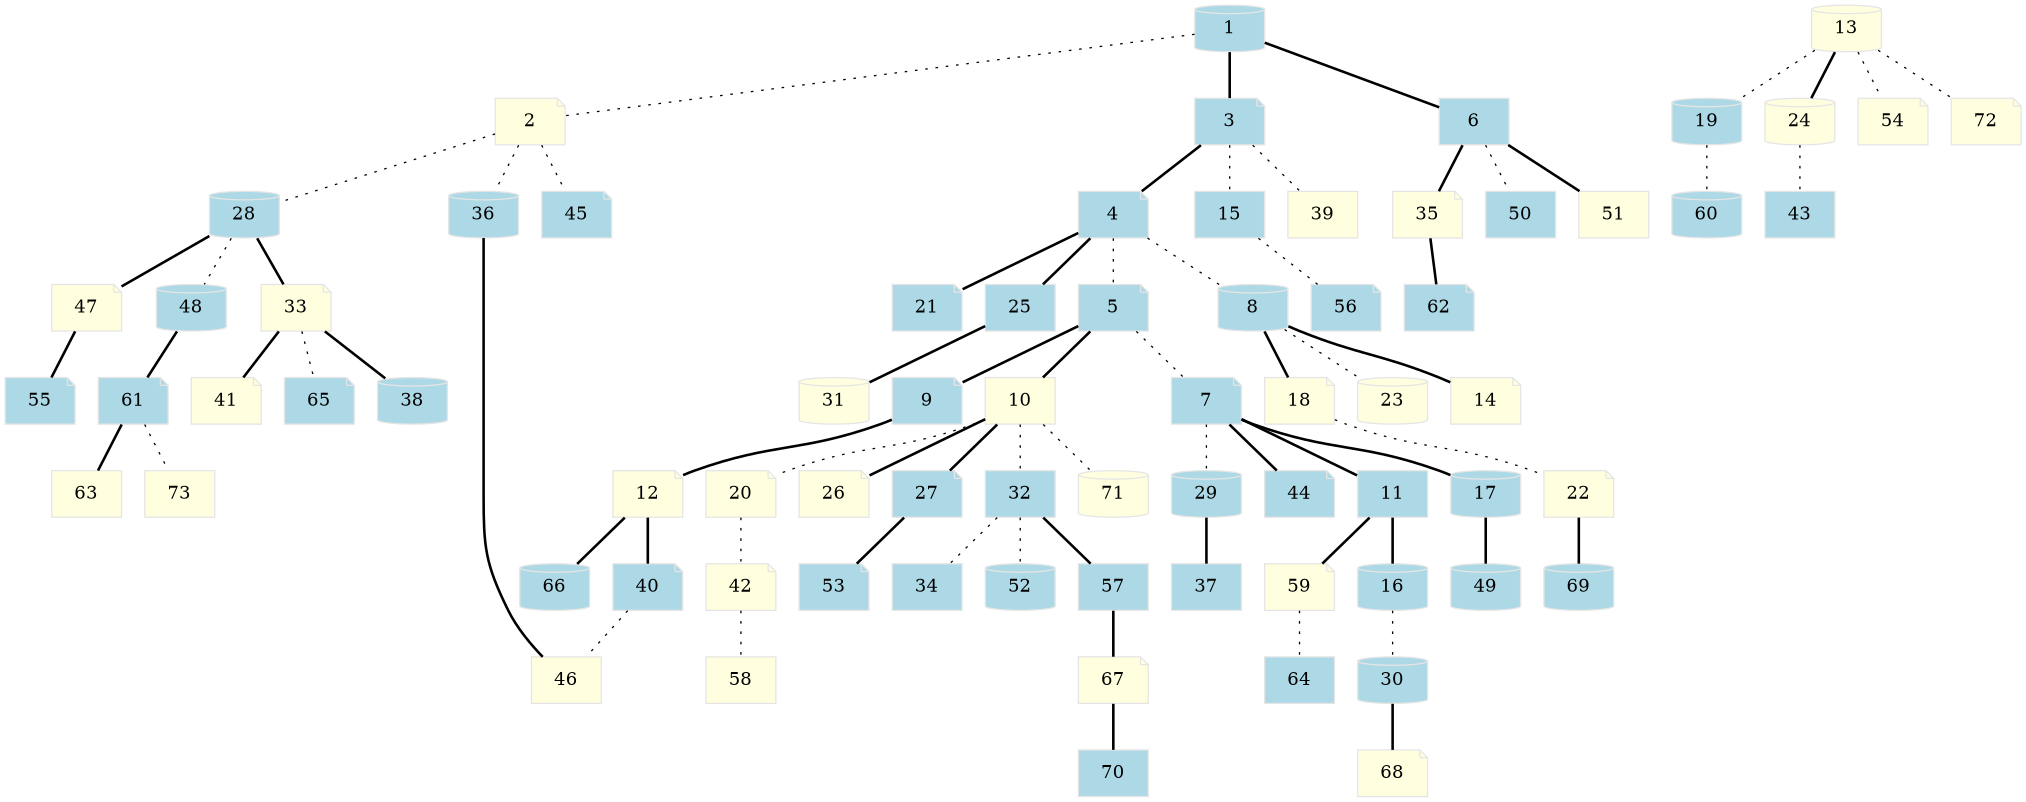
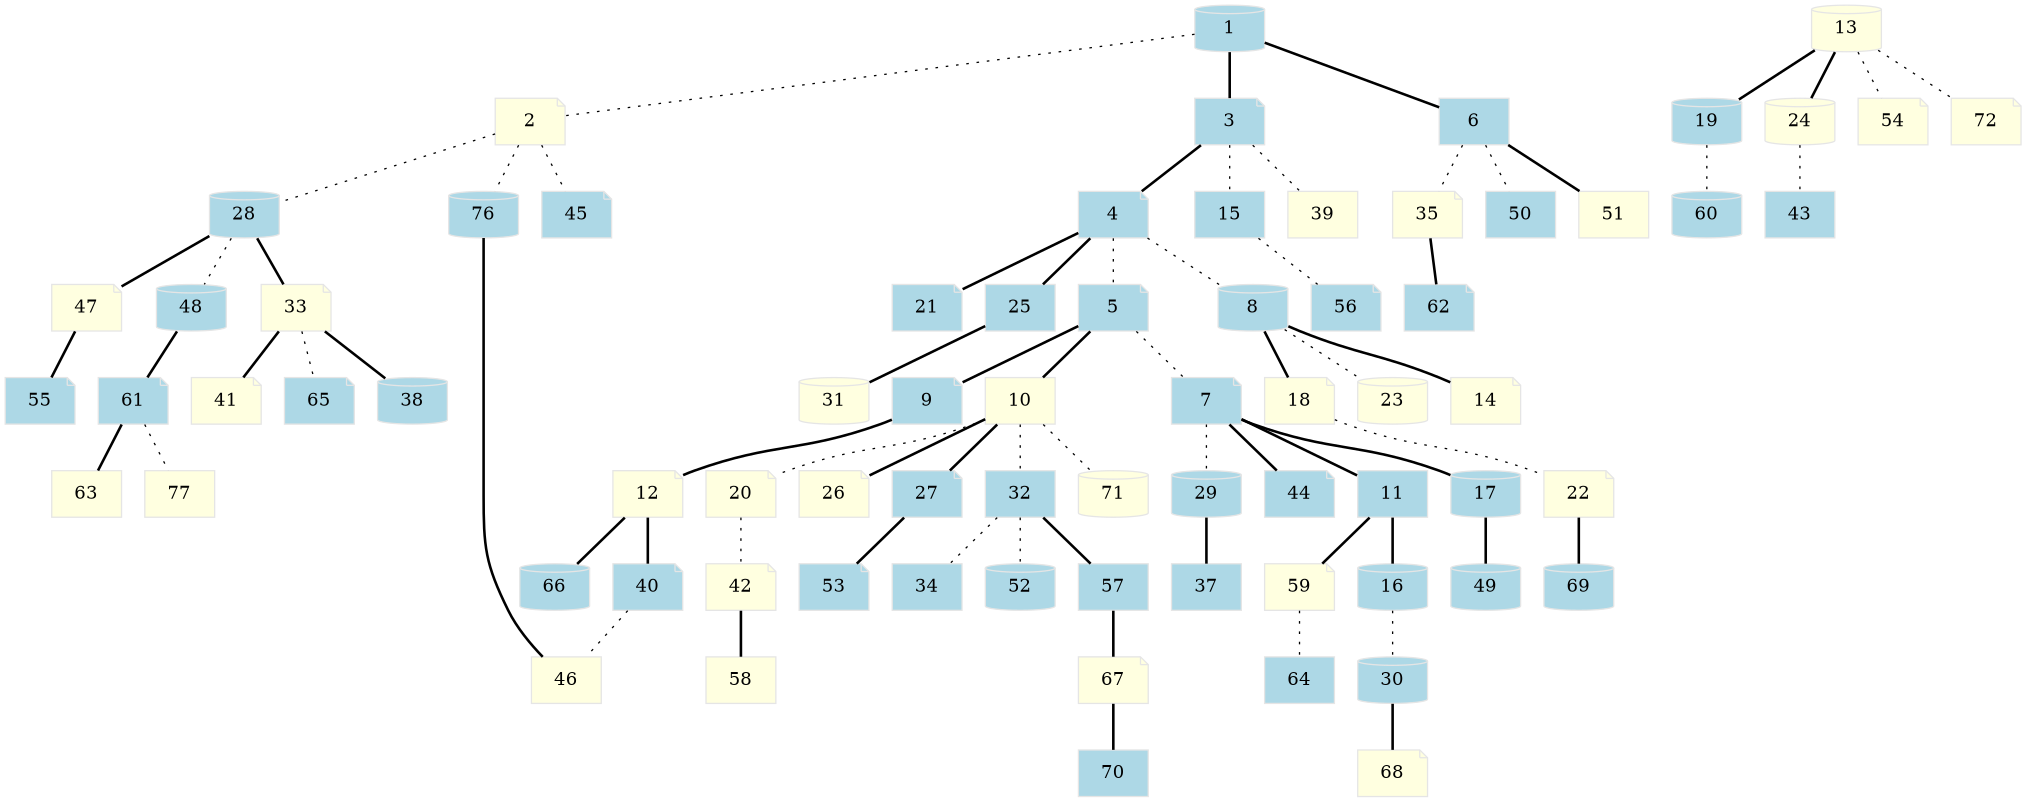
(1777, 75) -> (1777, 75)
(1451, 168) -> (1451, 168)
(484, 215) -> (484, 215)
(180, 494) -> (180, 494)
(741, 634) -> (741, 634)
